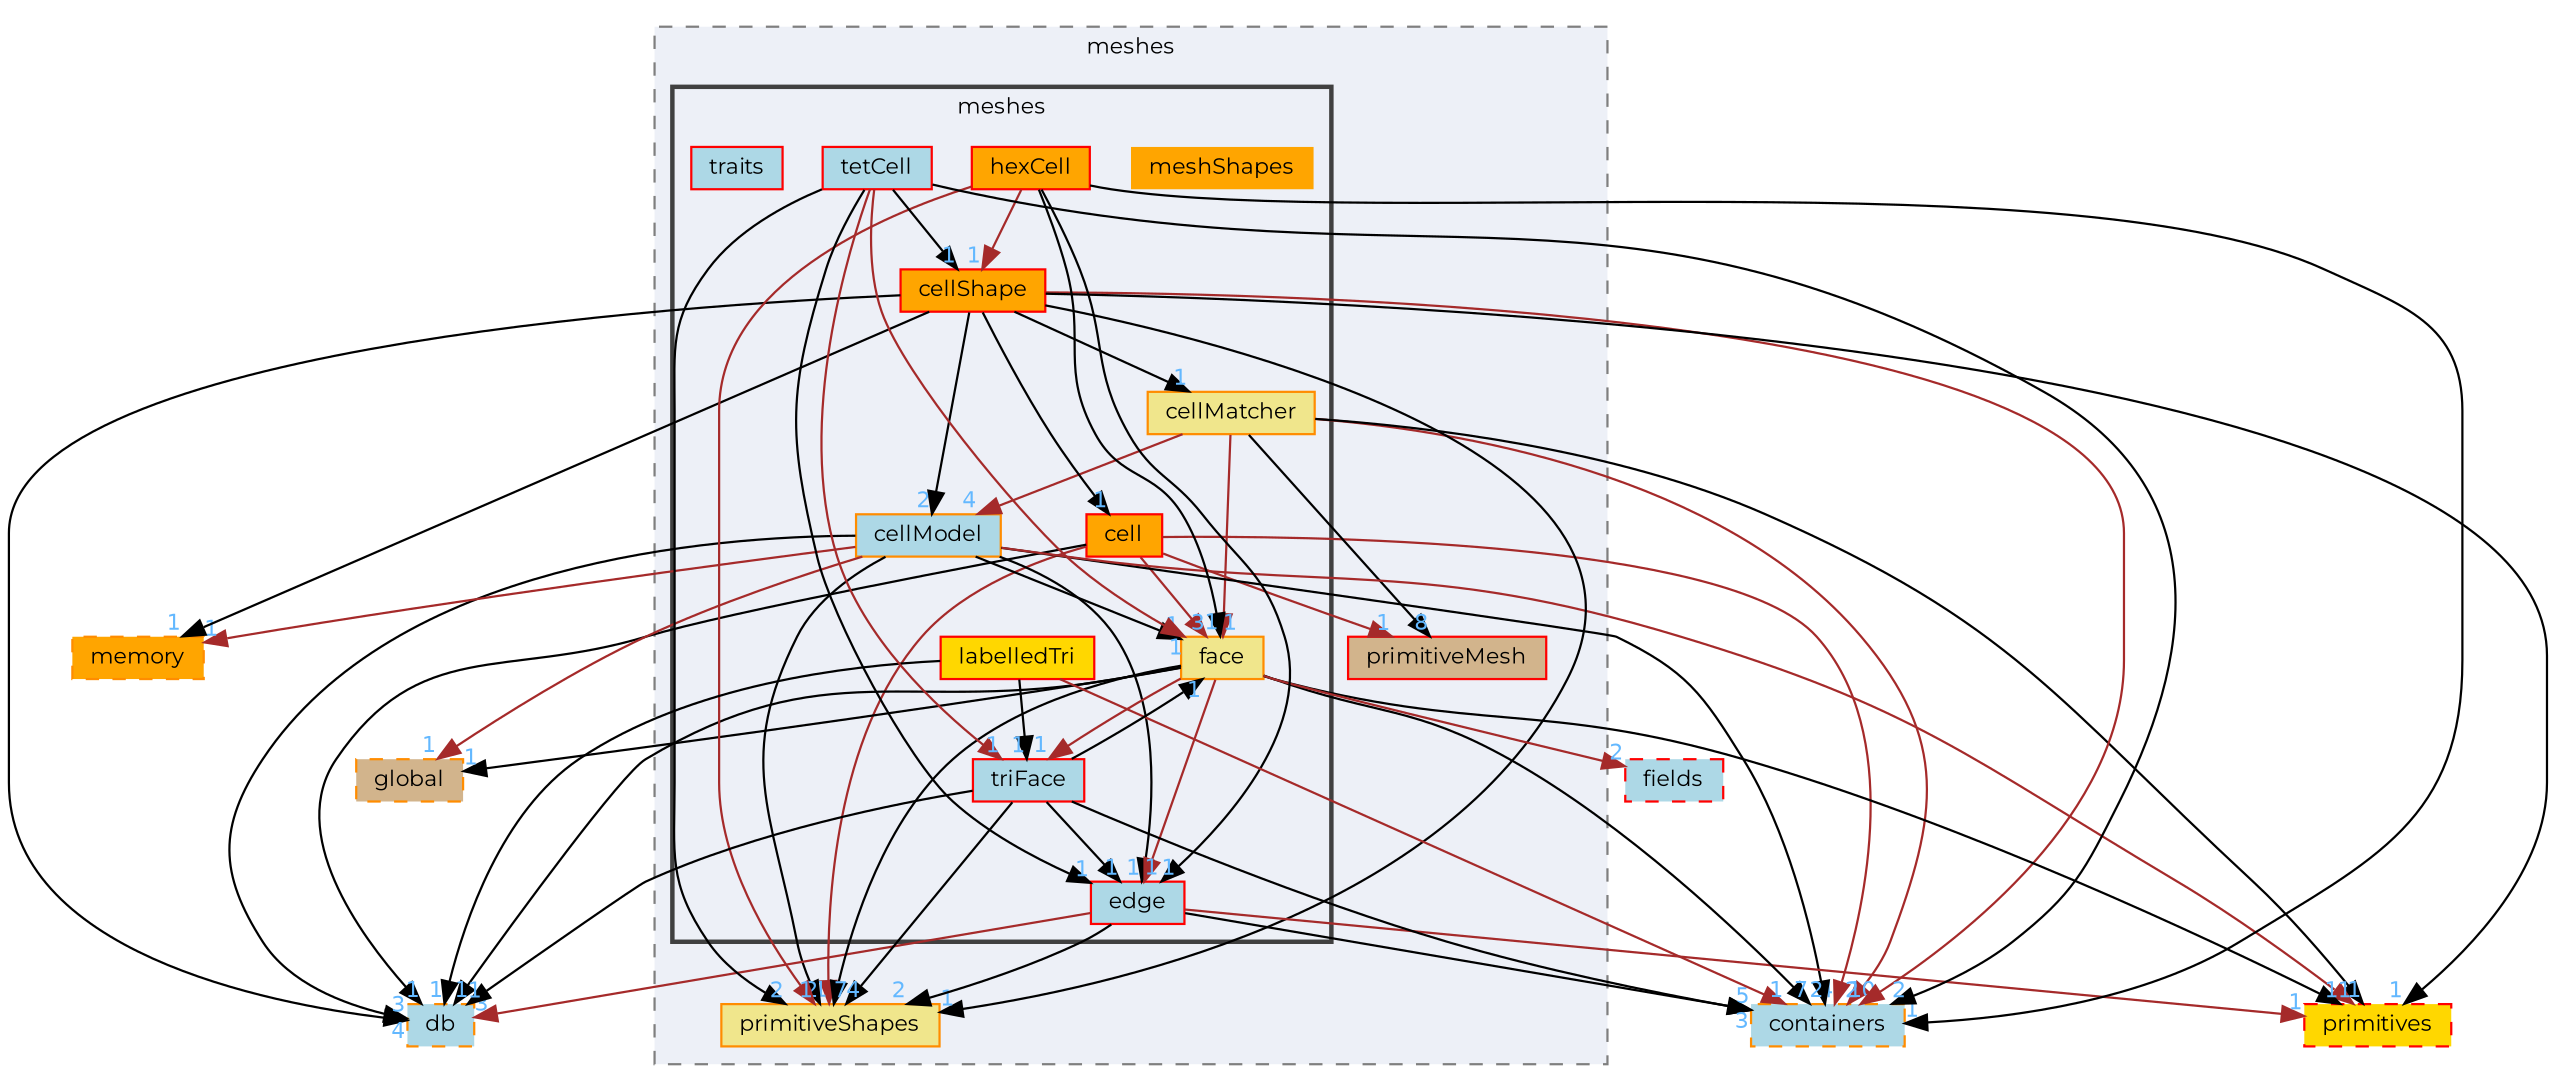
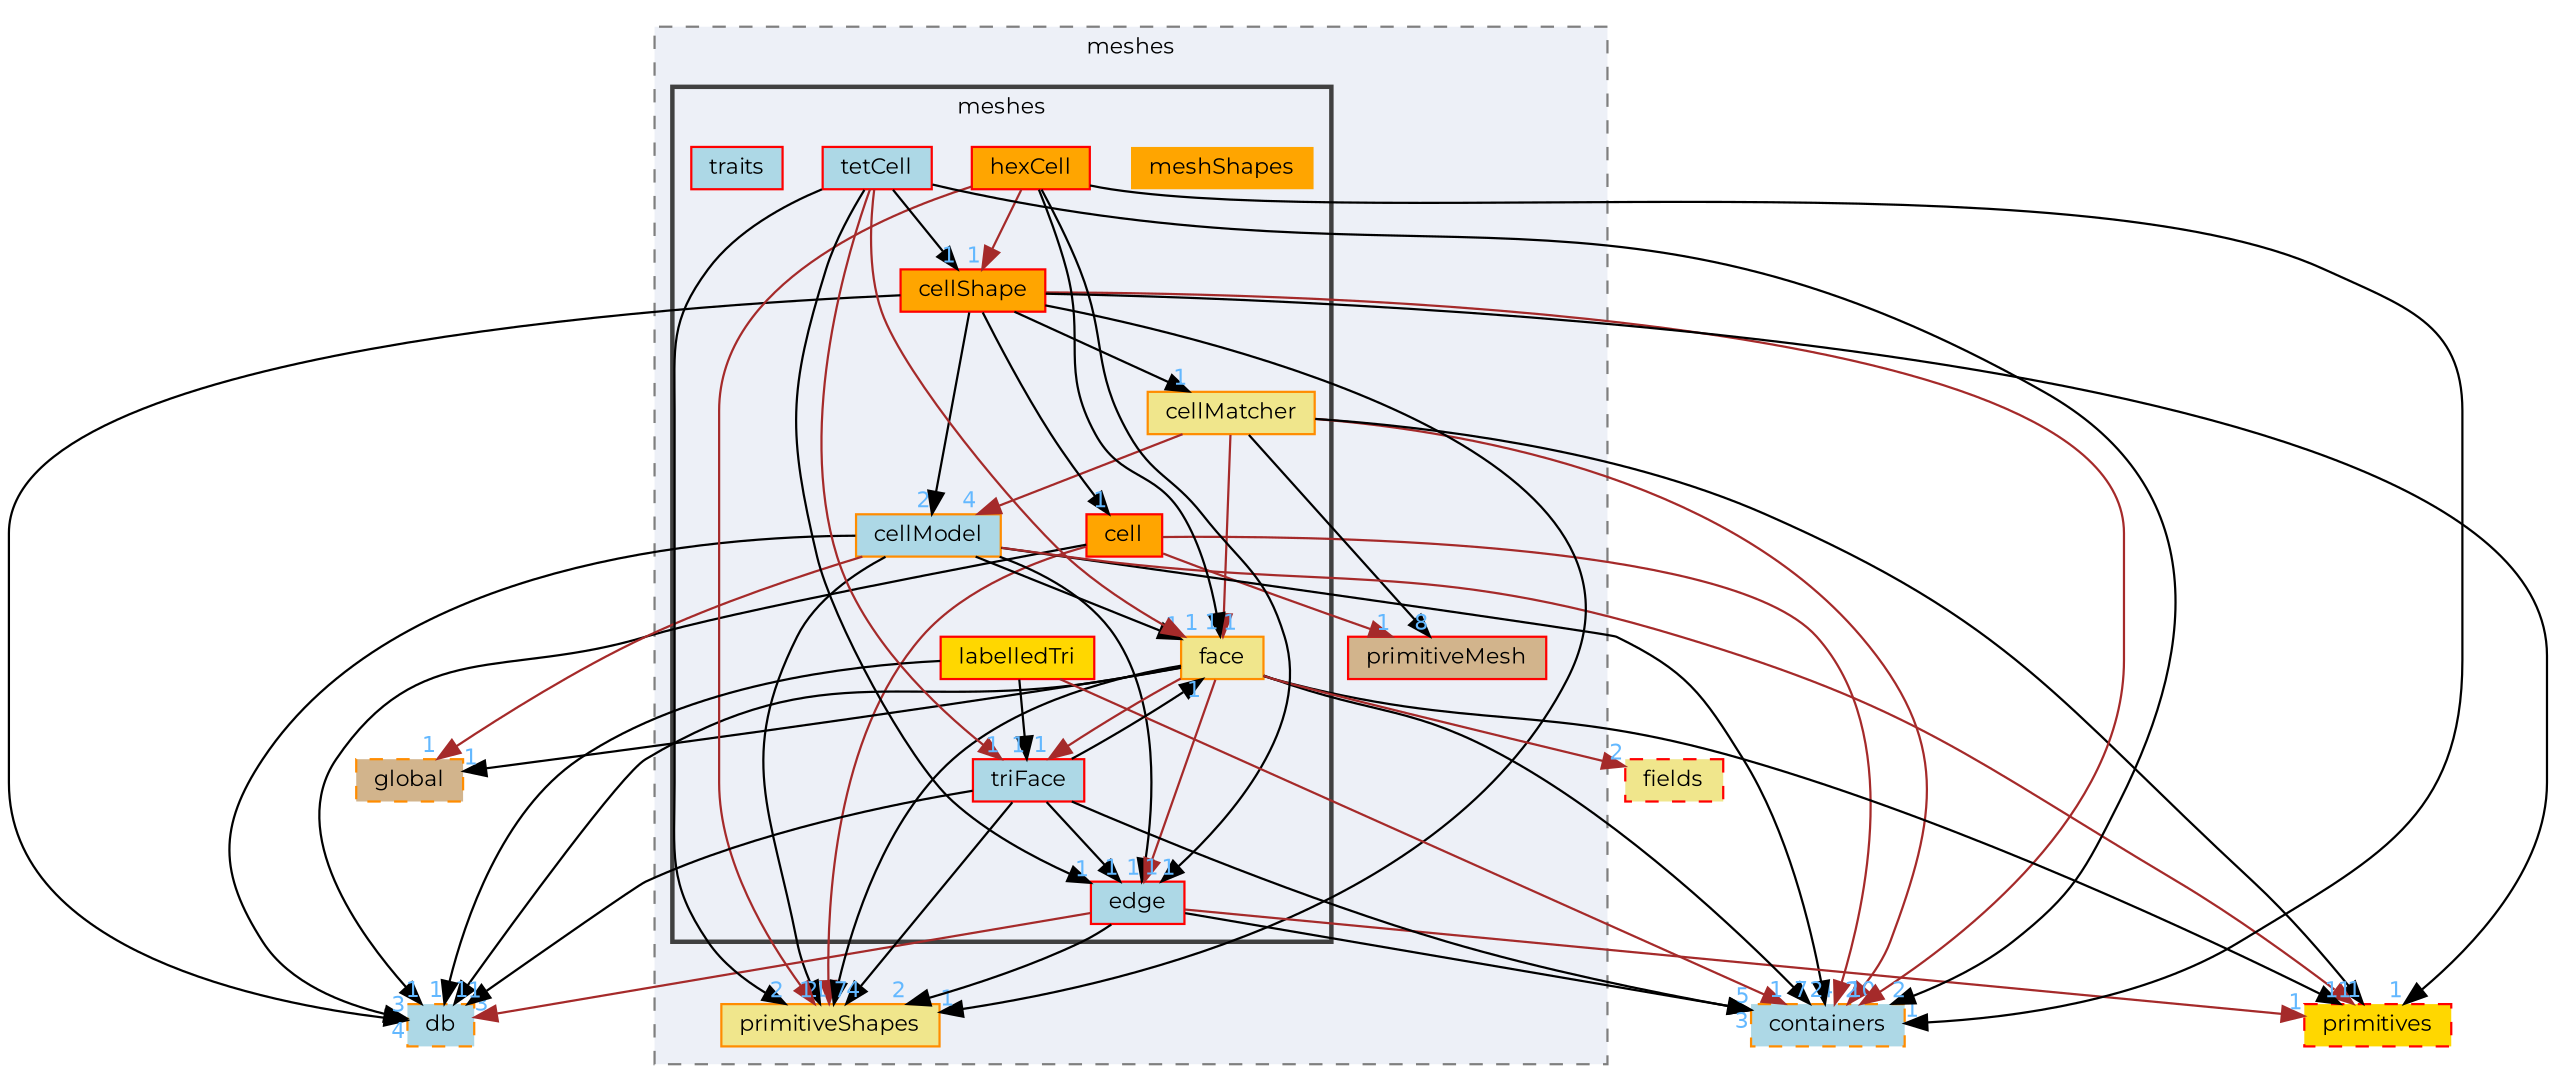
(1166, 588) -> none
(138, 658) -> none
(1674, 780) -> (1674, 780)
